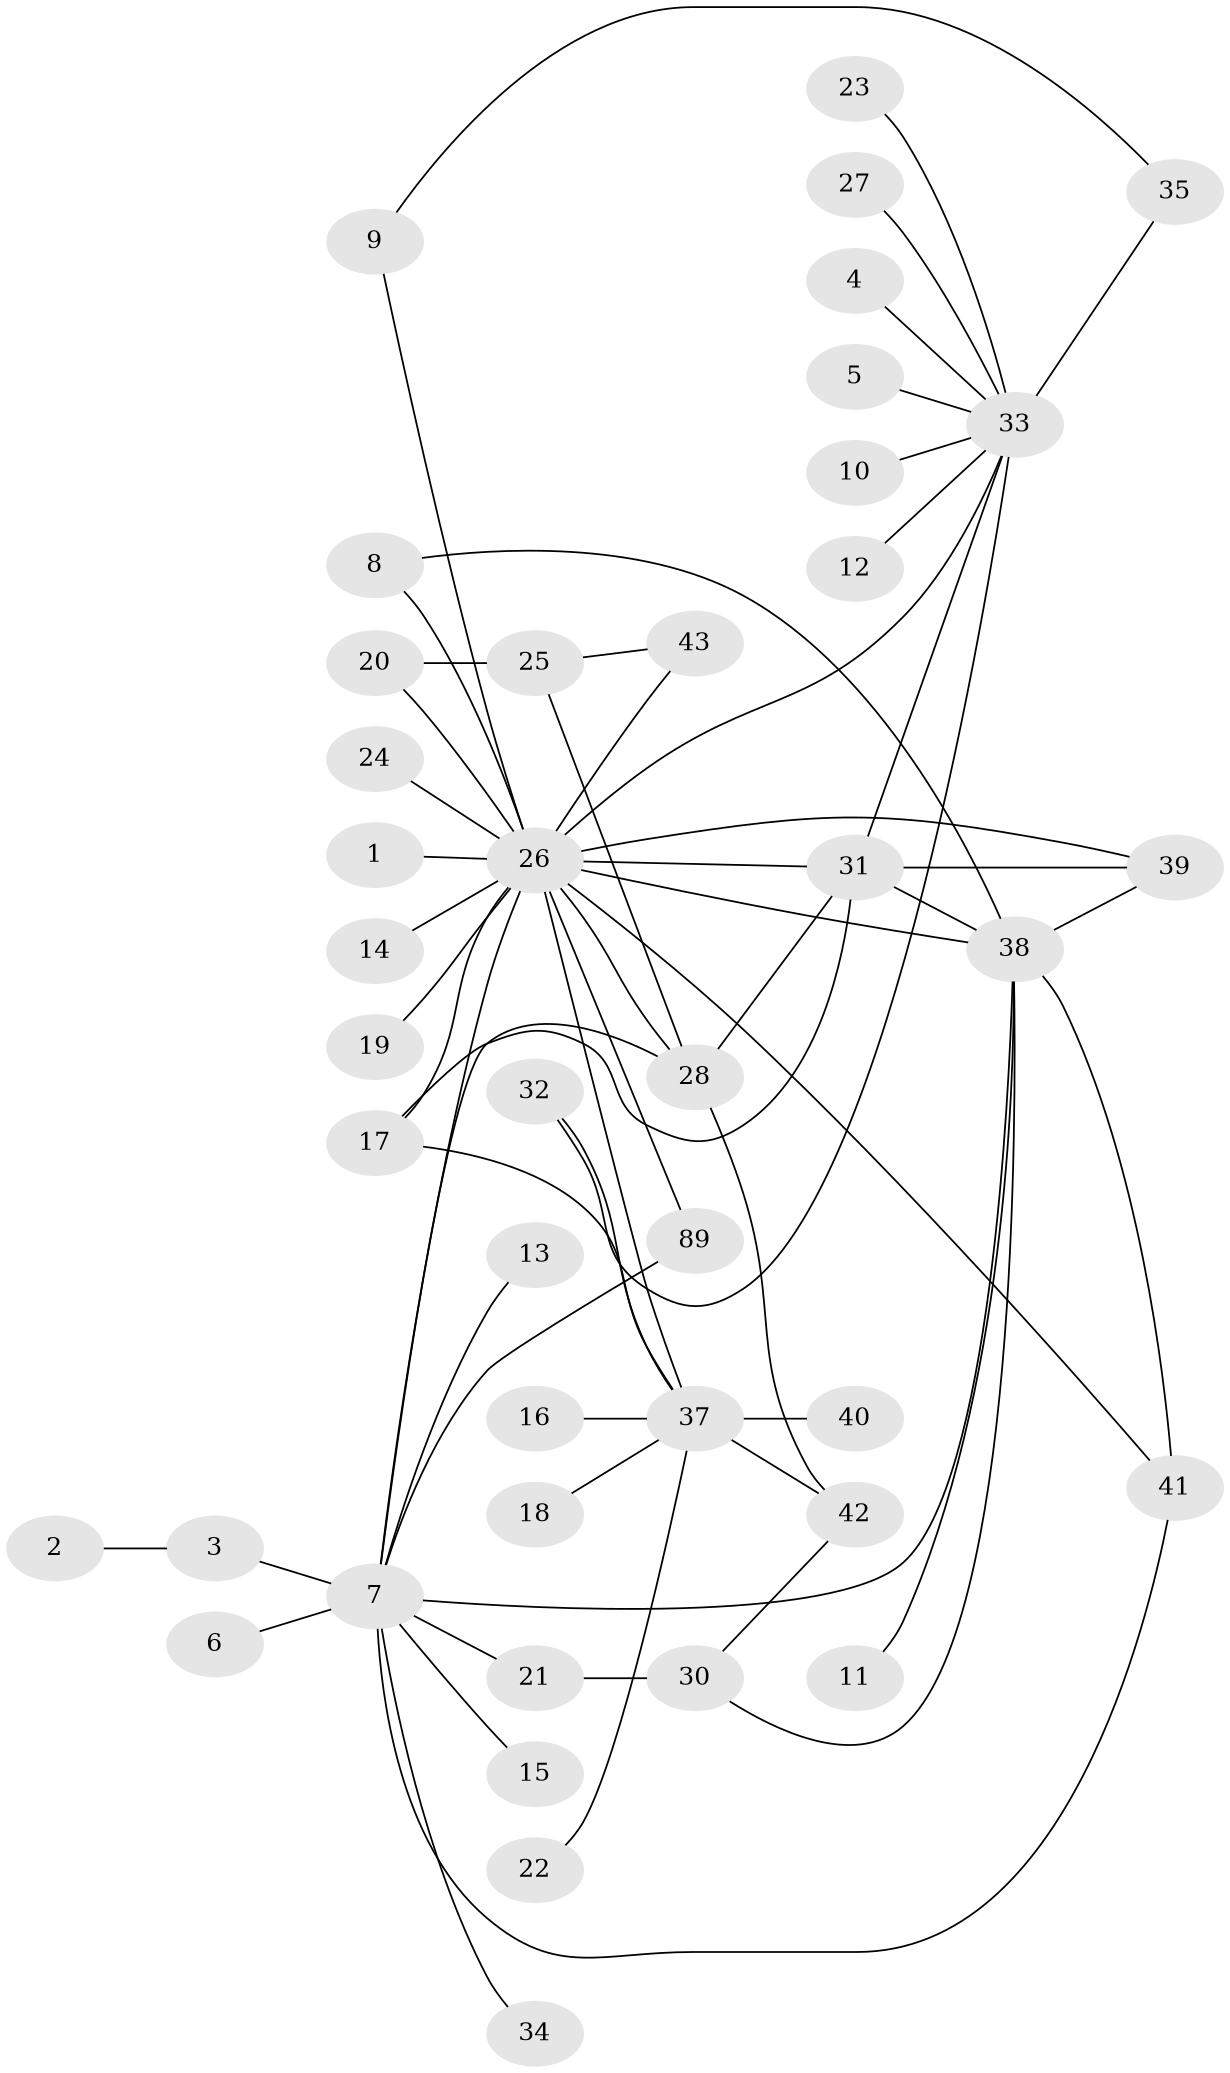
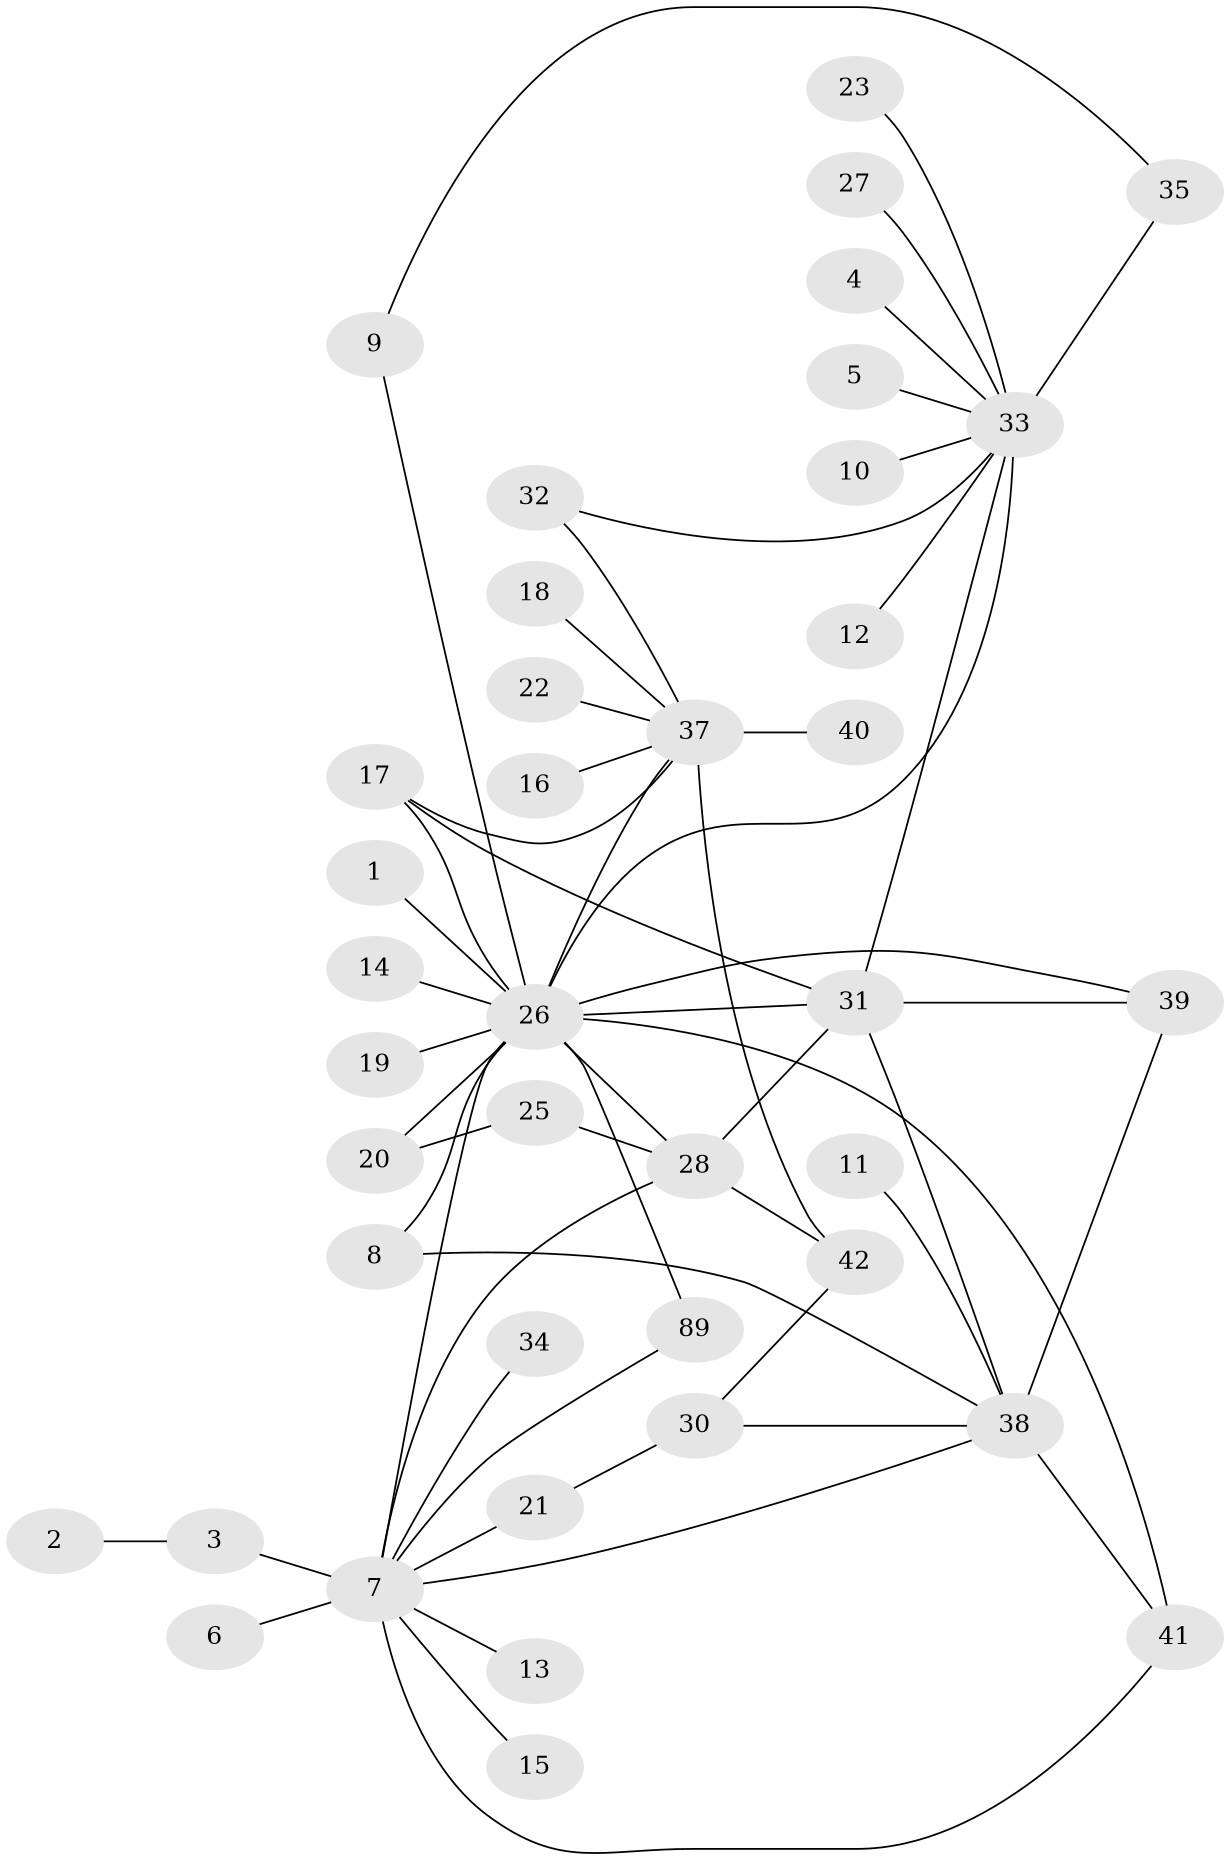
(695, 644) -> none
(375, 759) -> none
(774, 909) -> none
